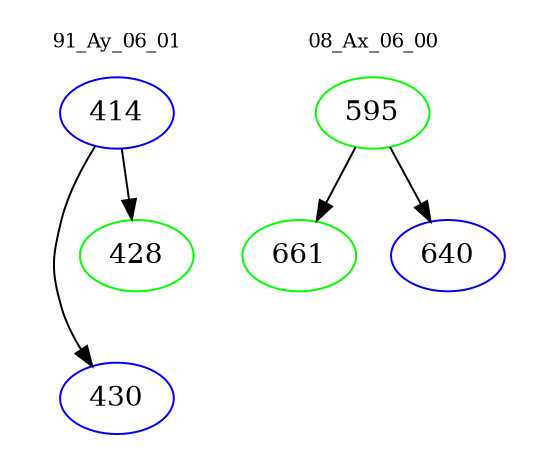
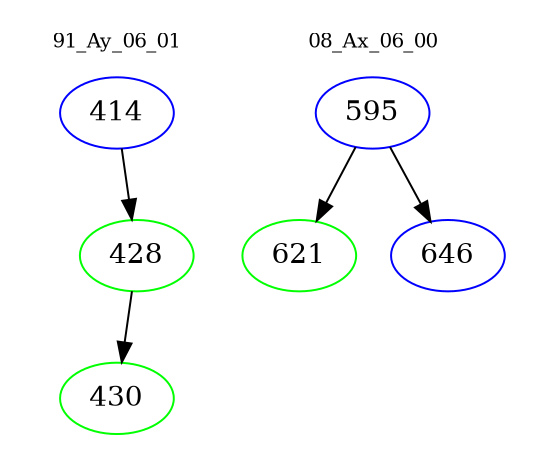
(373, 113) -> (373, 113)
(56, 247) -> (128, 317)
(299, 256) -> (299, 256)
(448, 256) -> (448, 256)
(117, 398) -> (117, 398)
